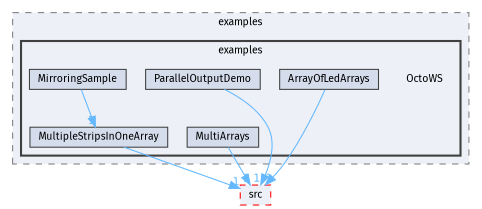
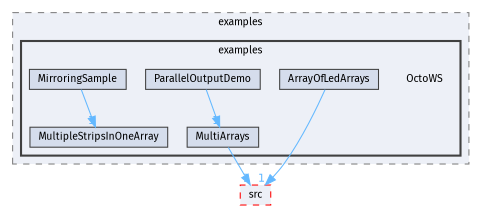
(266, 123) -> (211, 103)
(190, 171) -> none
